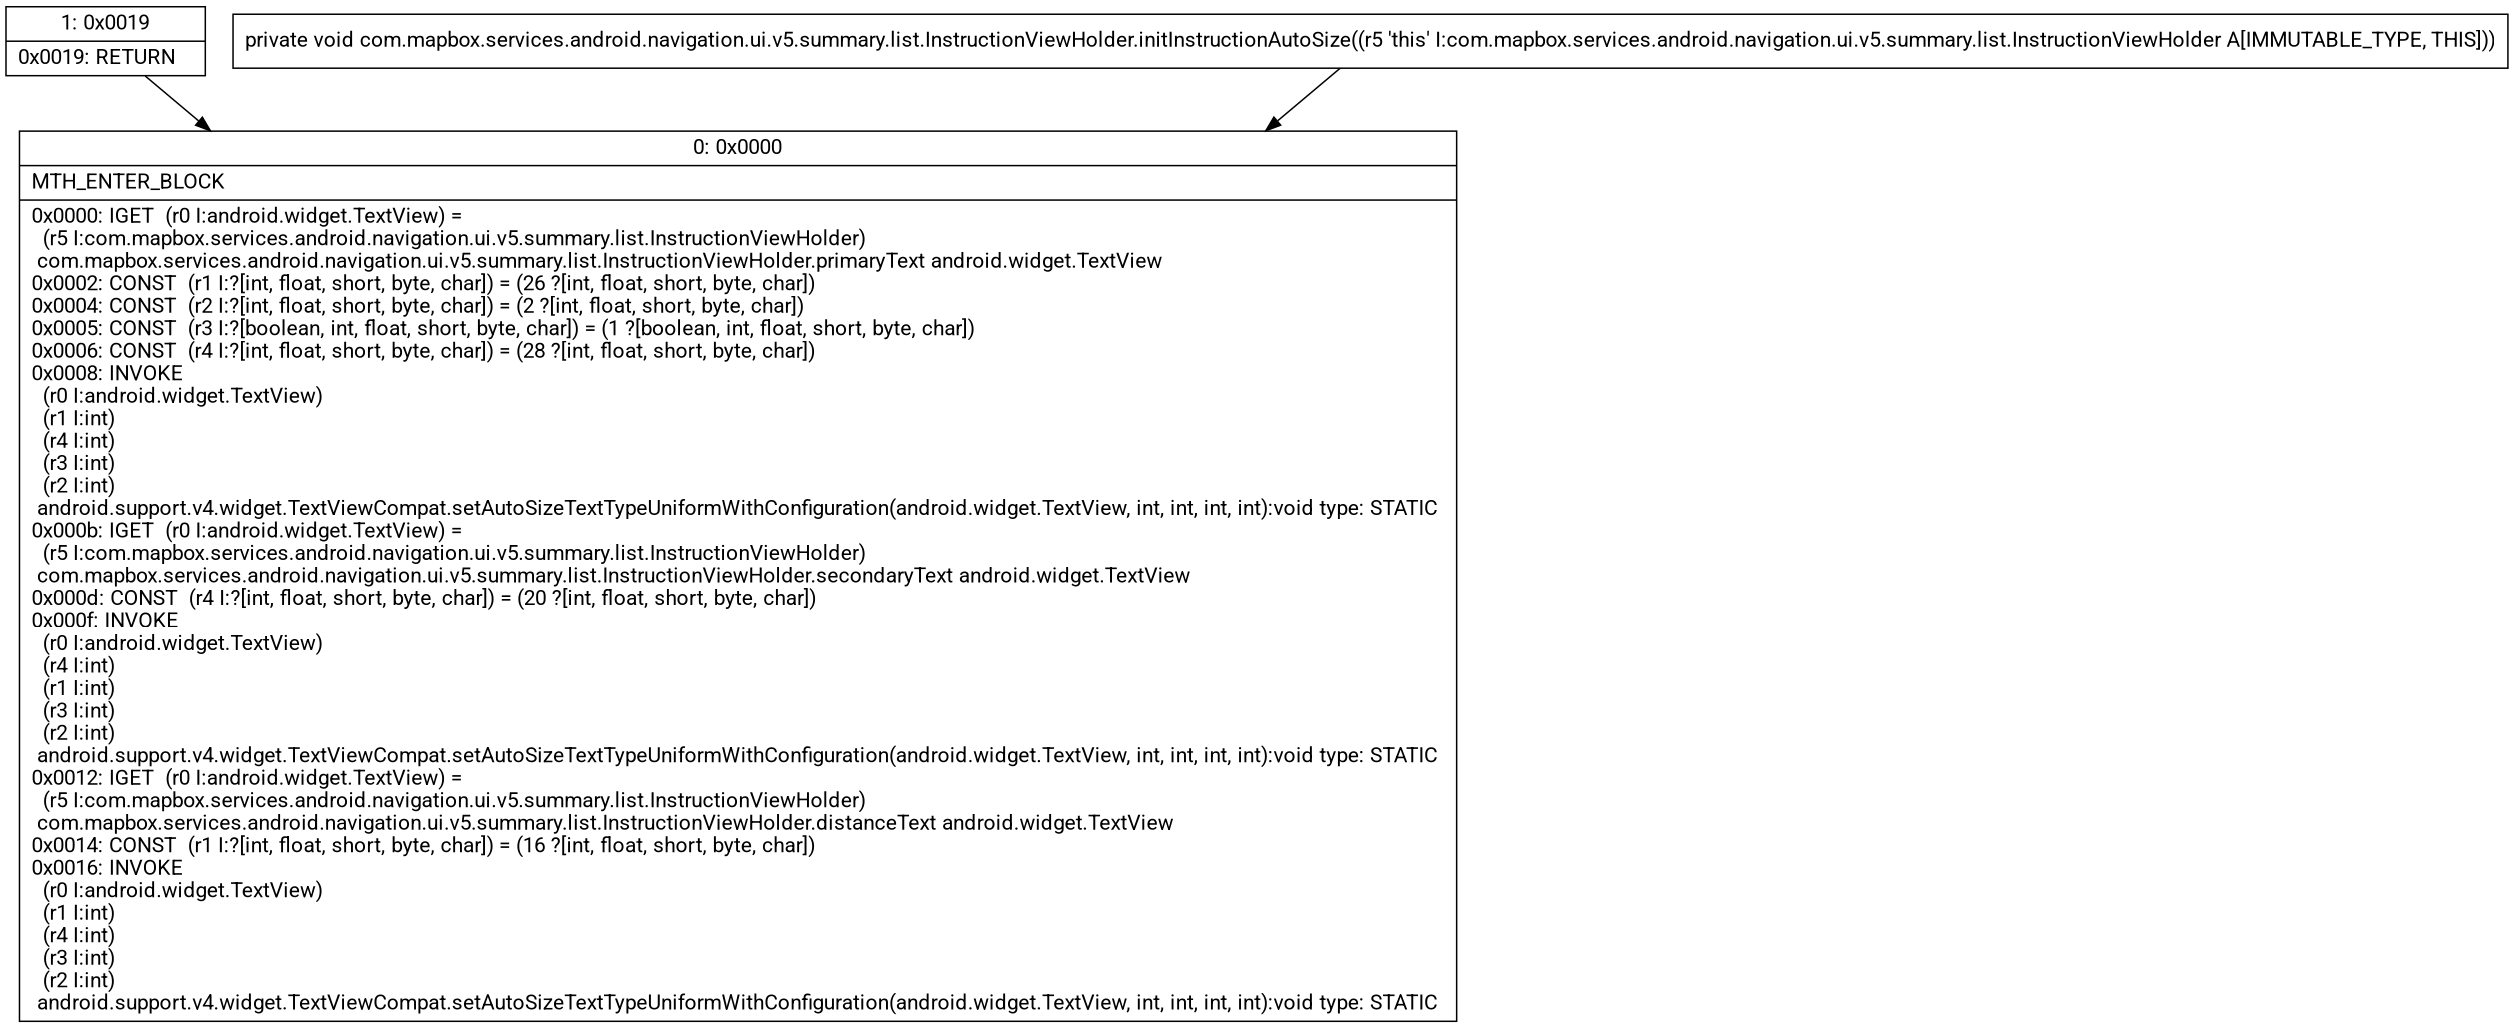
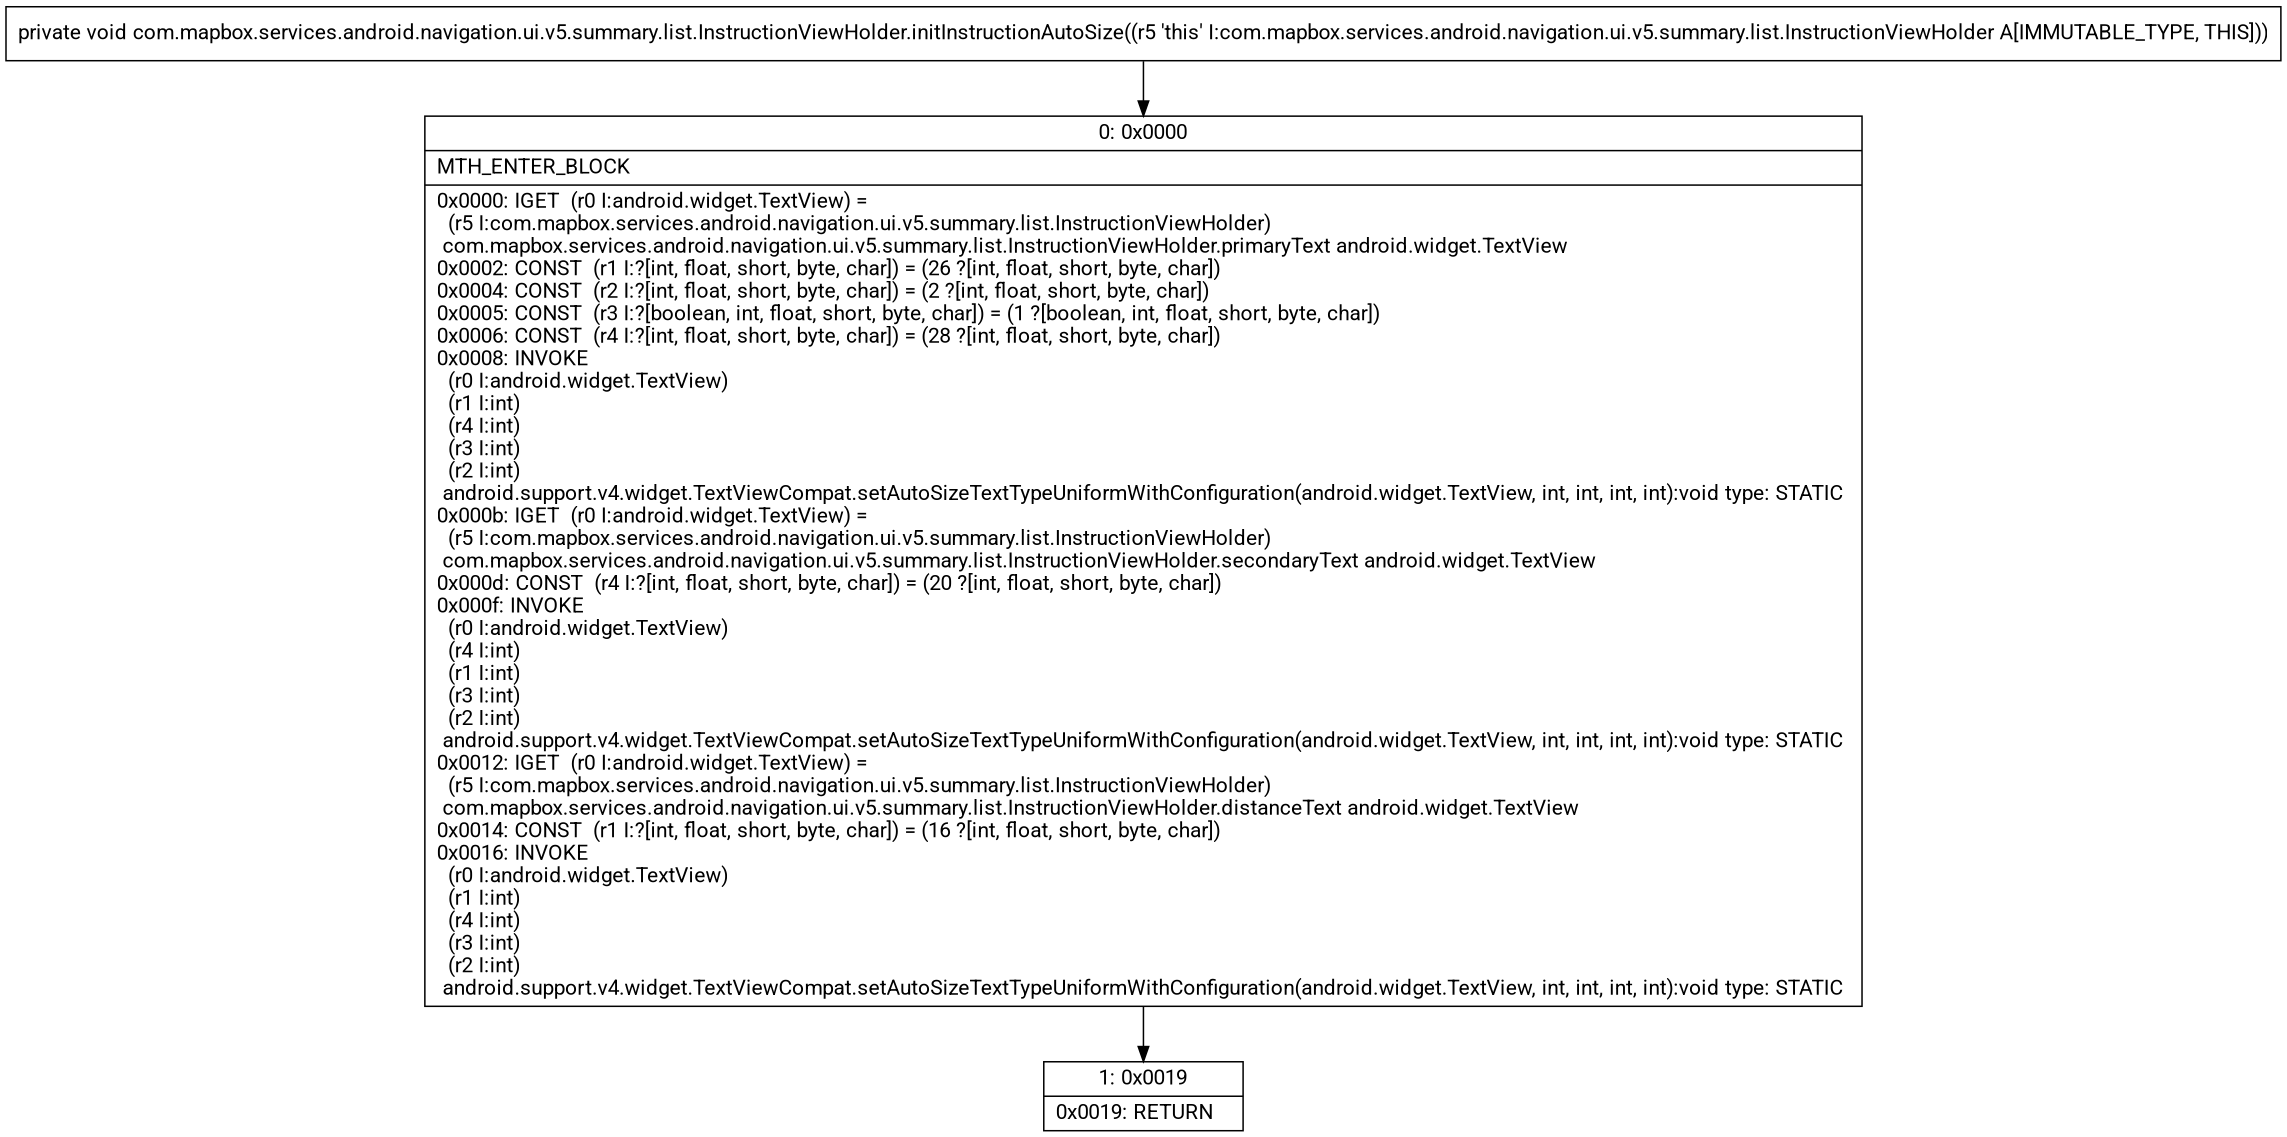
(172, 98) -> (1143, 1027)
